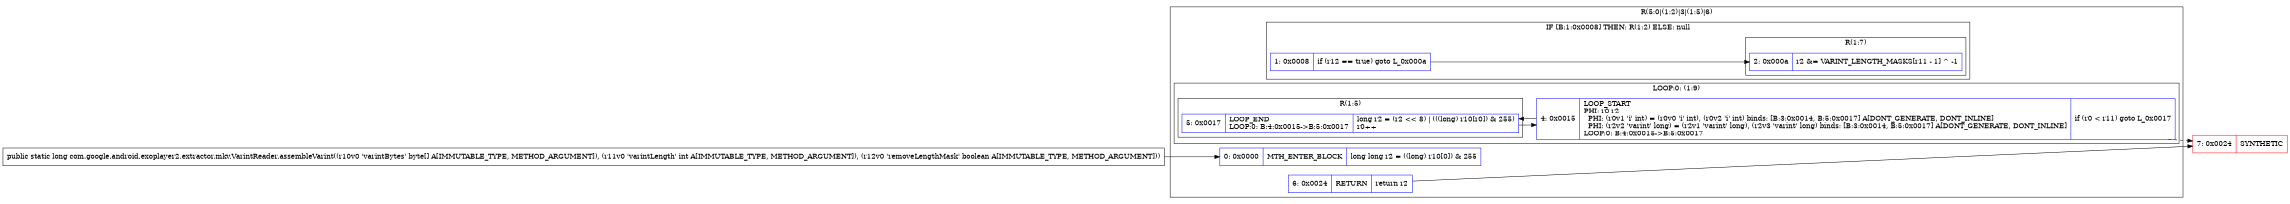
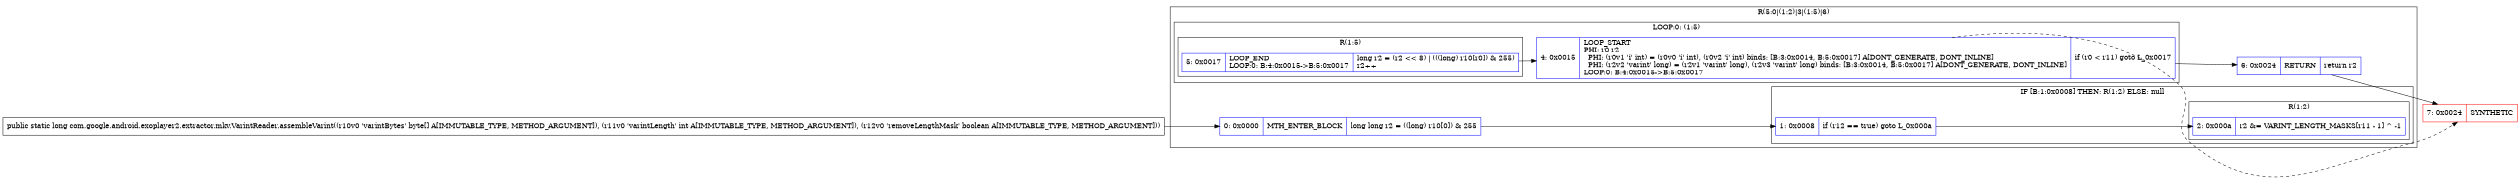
(1856, 43) -> (2299, 107)
(1677, 89) -> (1677, 28)
(1530, 119) -> (2204, 64)
none -> (1626, 126)
(1367, 127) -> (1367, 66)
